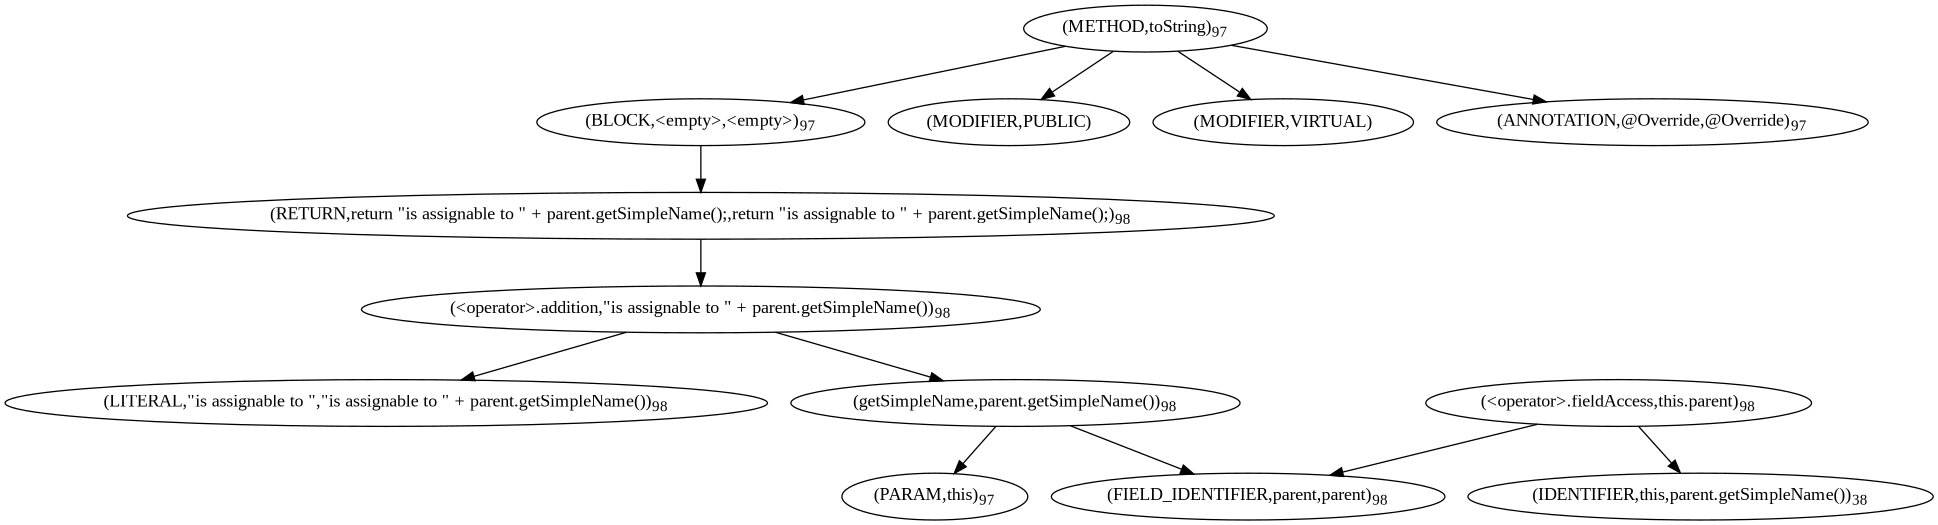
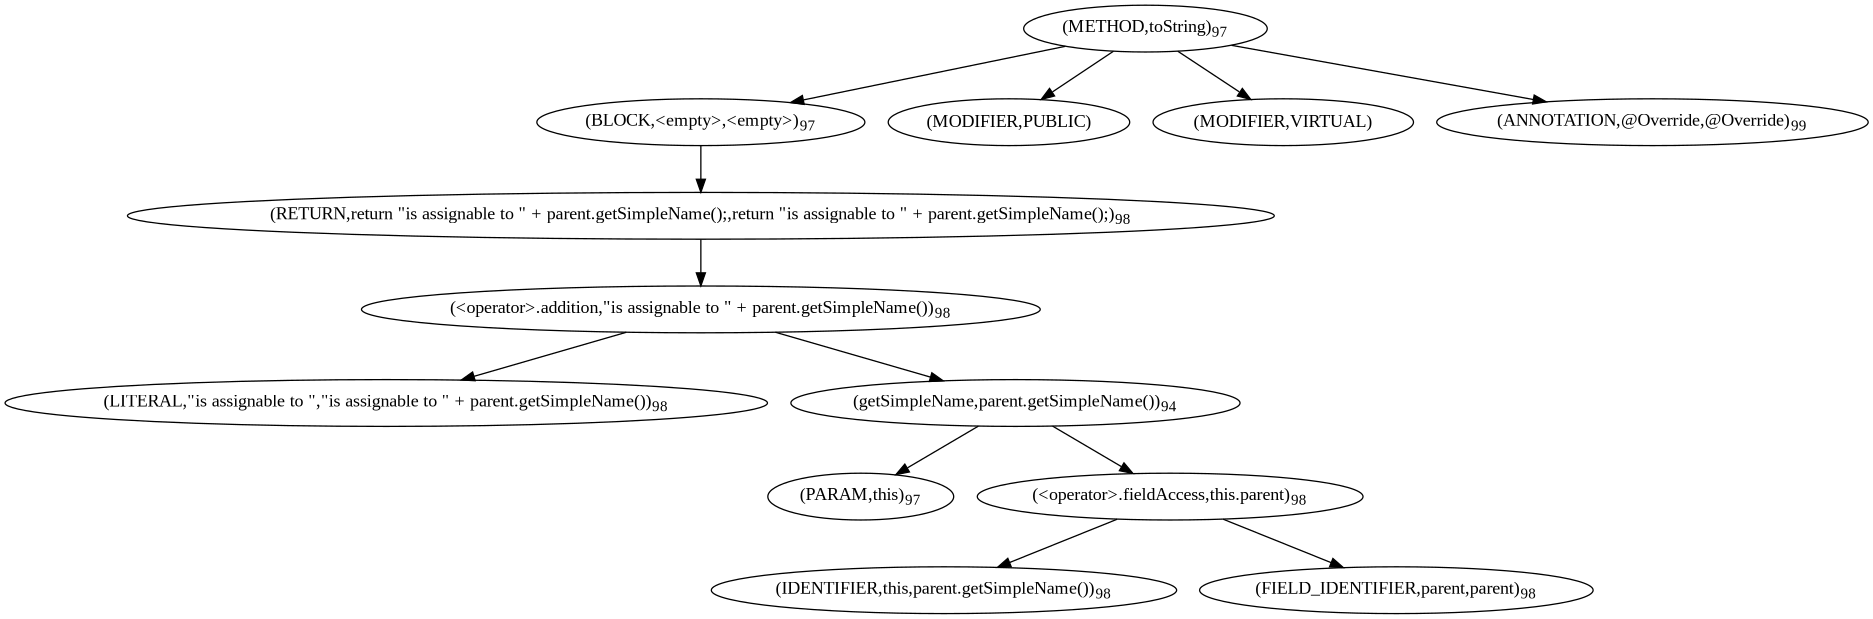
(1799, 120) -> (1799, 120)
(1170, 401) -> (1170, 401)
(1126, 447) -> (1087, 446)
(1860, 495) -> (1104, 588)
